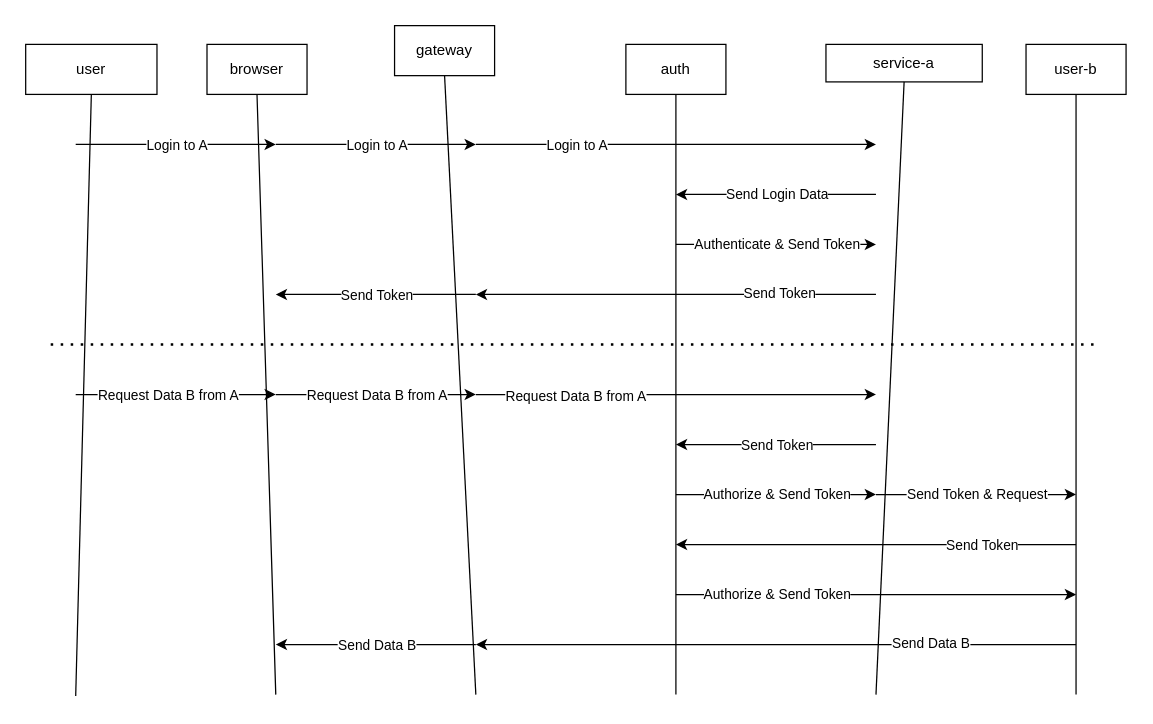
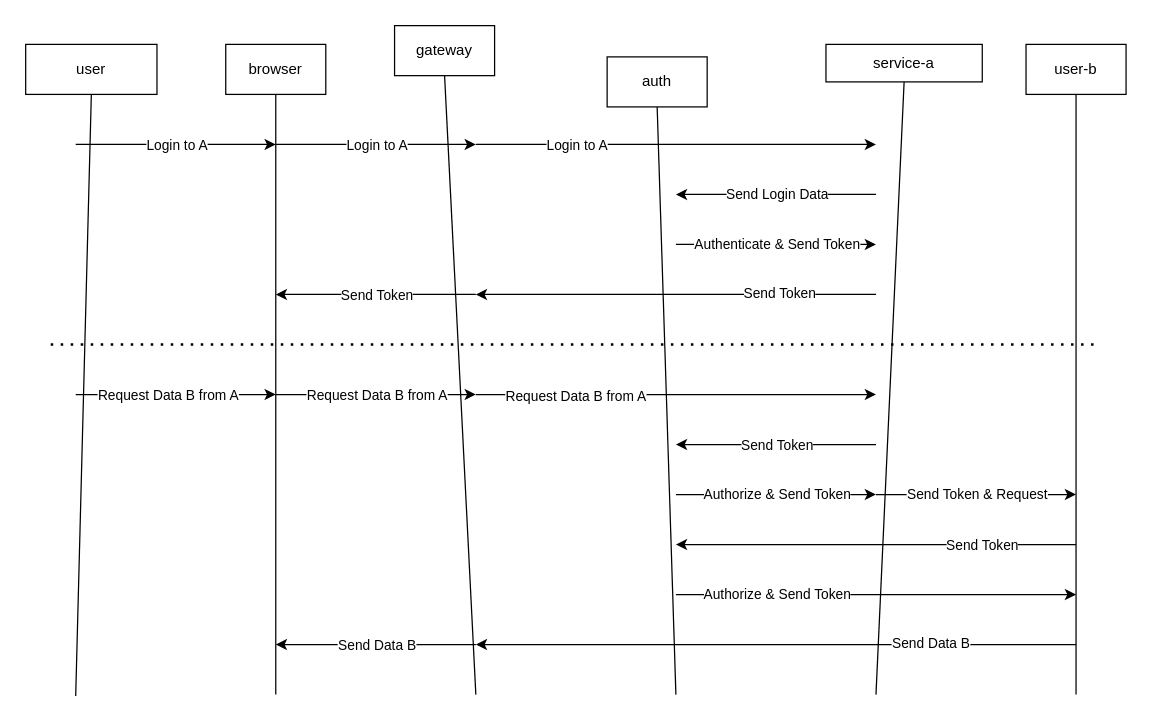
(257, 69) -> (276, 69)
(676, 69) -> (657, 82)
